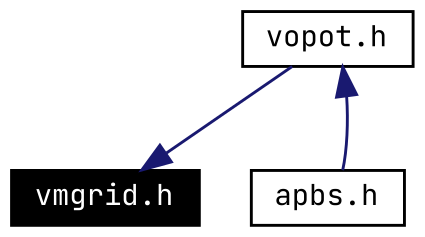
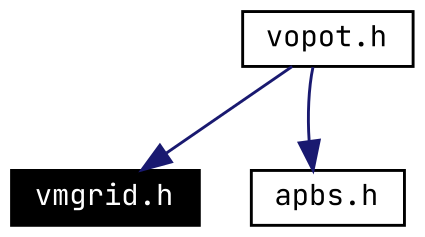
(347, 133) -> (309, 104)
